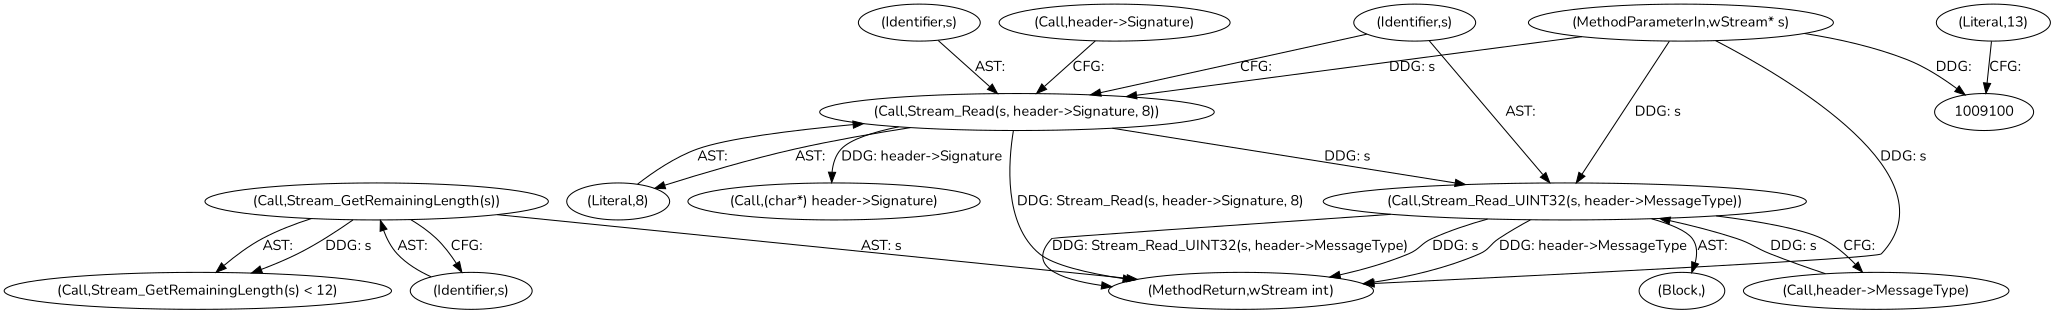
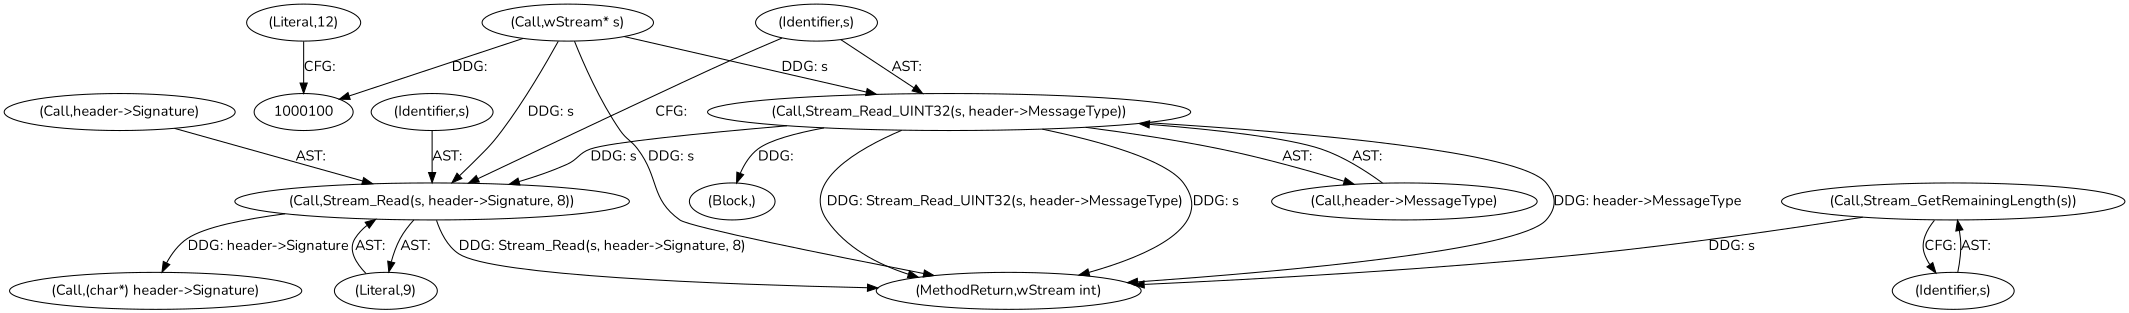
(1681, 23) -> (568, 23)
(1993, 23) -> (304, 23)
(1090, 67) -> (313, 157)
(1984, 112) -> (304, 112)
(1284, 156) -> (649, 139)
(618, 201) -> (386, 291)
(881, 246) -> (1732, 246)
(1715, 246) -> (778, 157)
(1794, 246) -> (1369, 157)
(1861, 246) -> (1300, 157)
(198, 291) -> none
